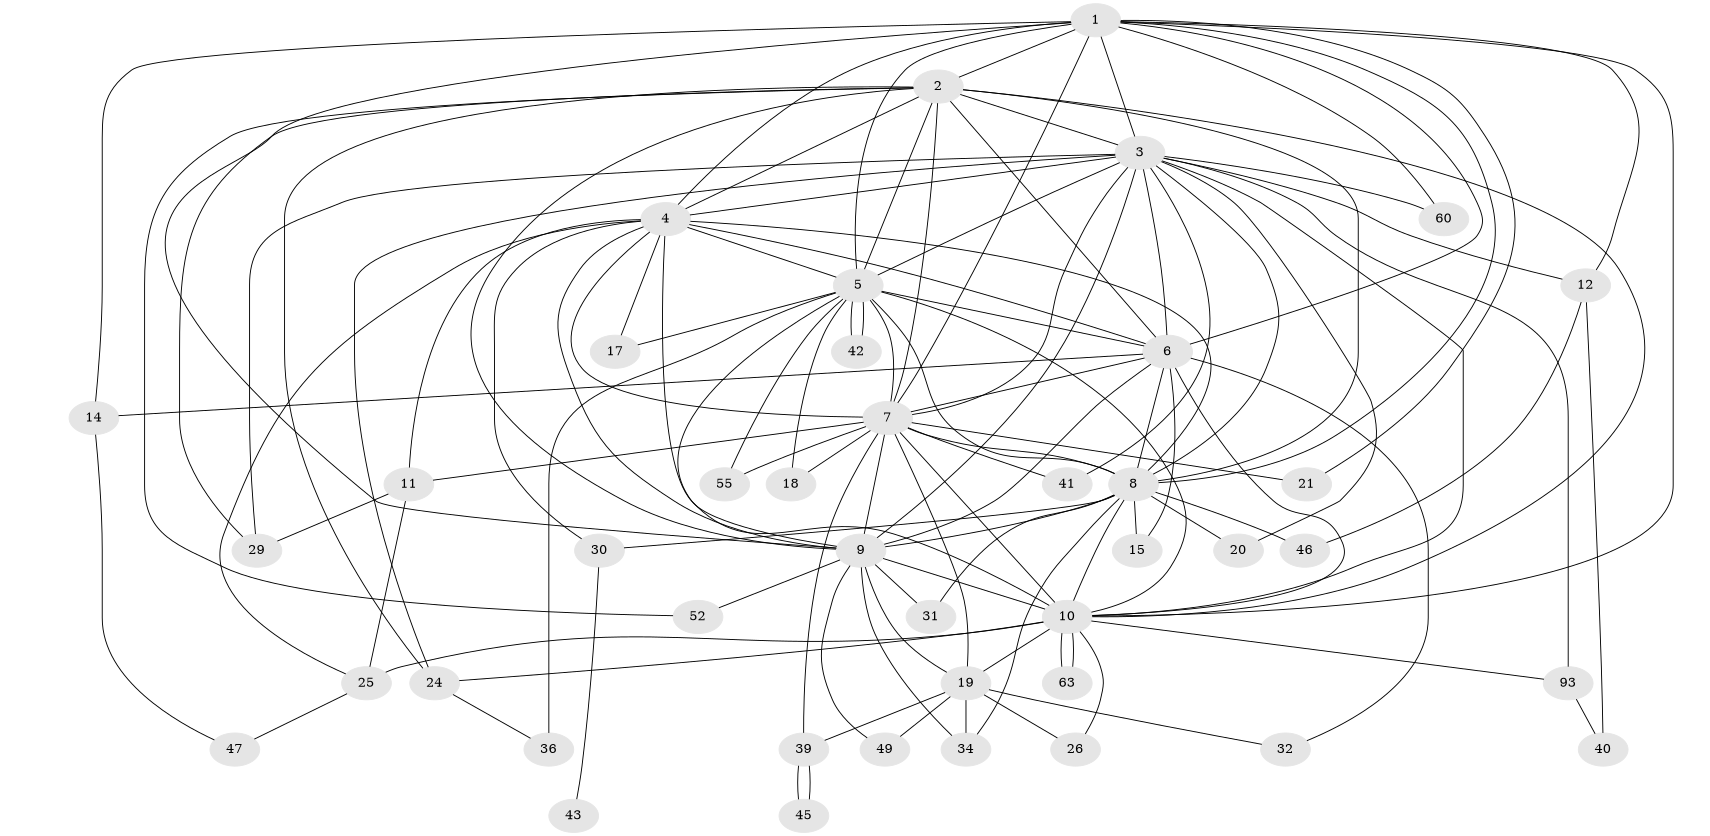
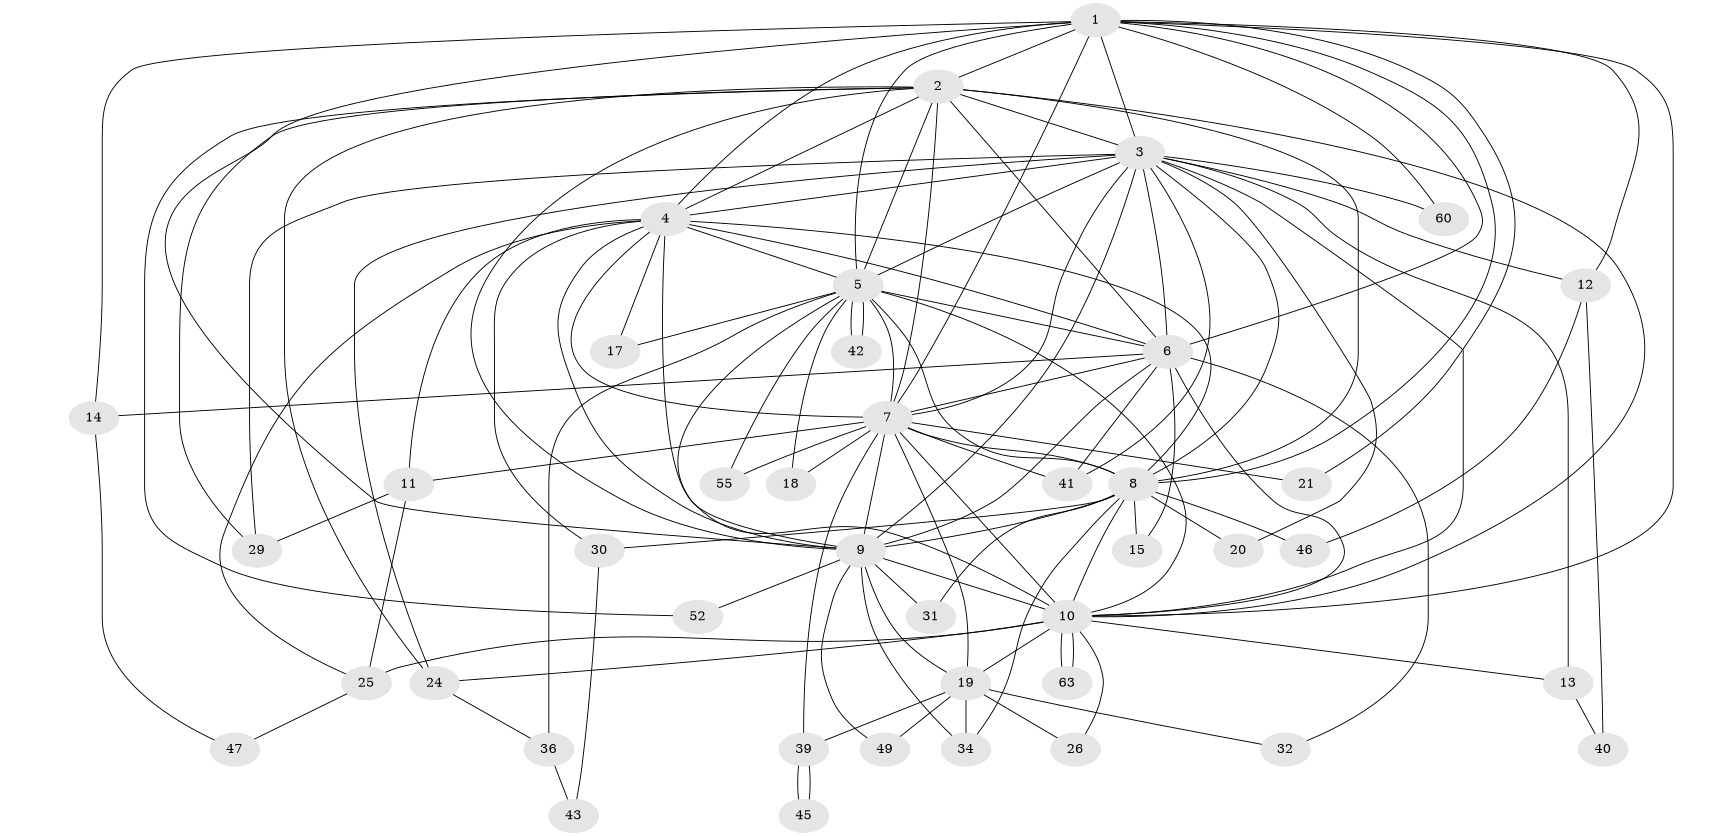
(1151, 418) -> (1117, 418)
(1568, 683) -> (1568, 683)
none -> (561, 783)
